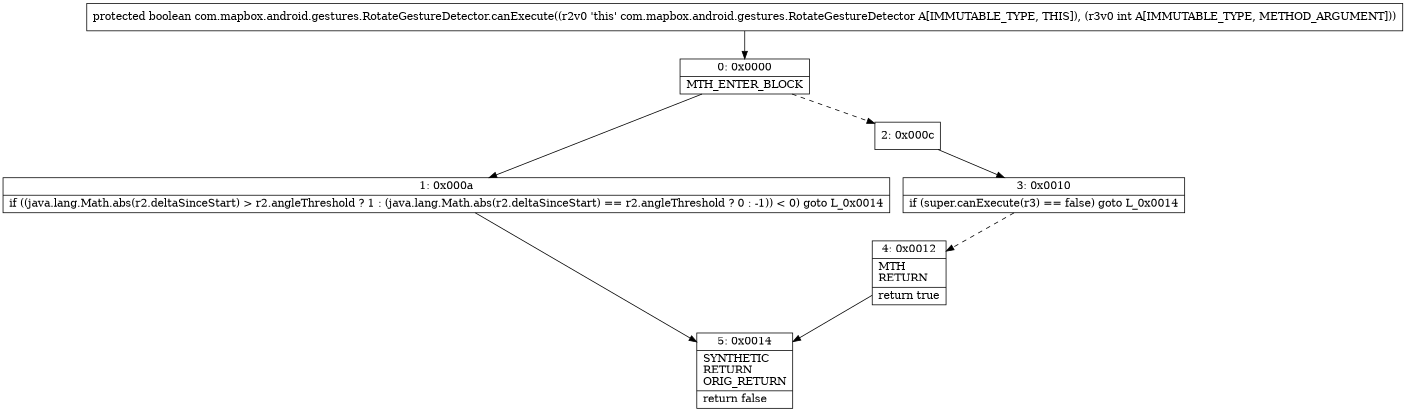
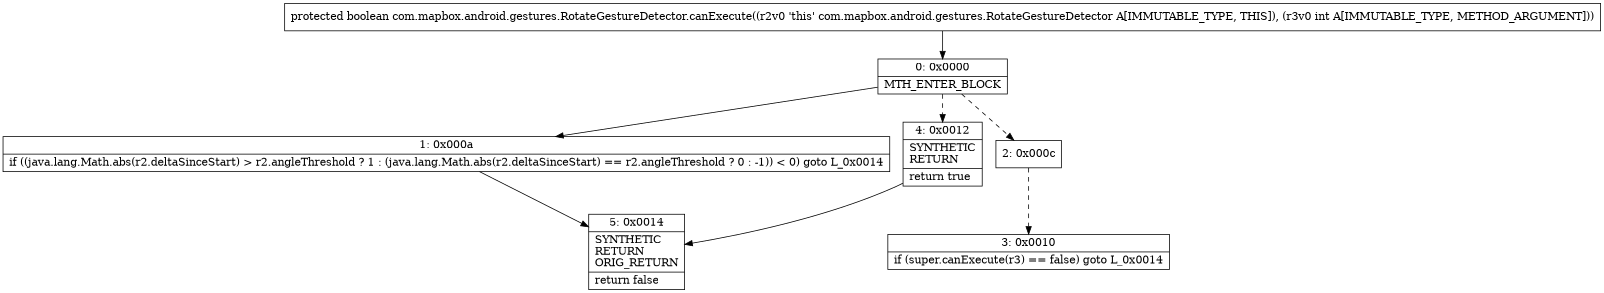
(968, 162) -> (1029, 197)
(983, 230) -> (943, 104)
(892, 267) -> (943, 148)
